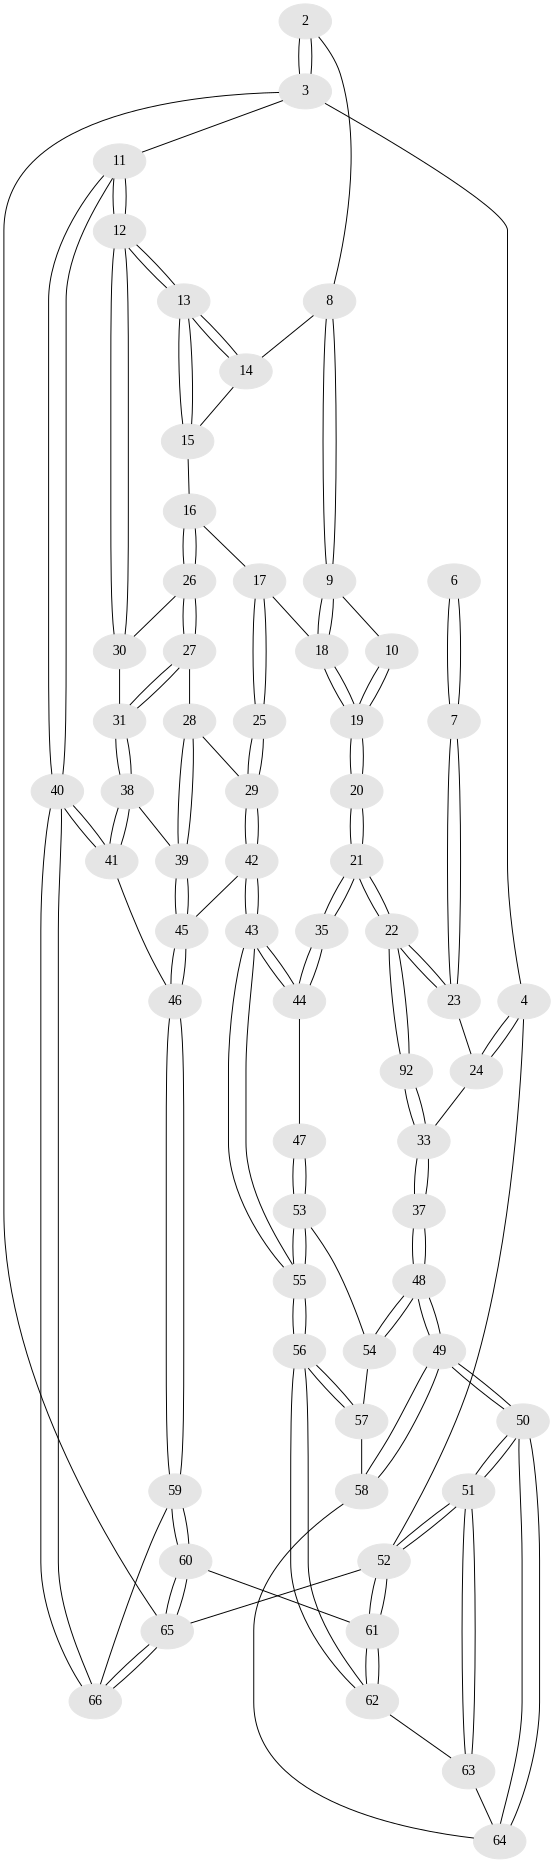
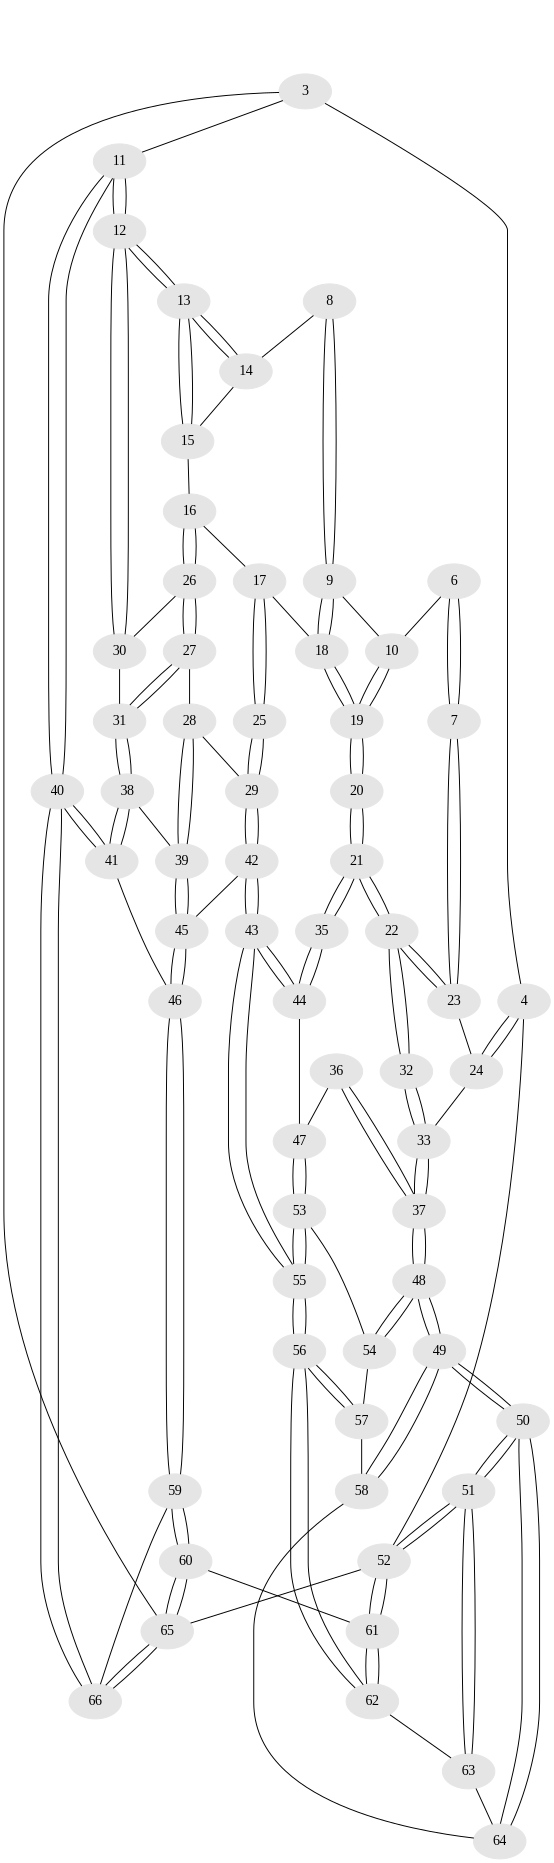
(305, 21) -> none
none -> (423, 616)
none -> (336, 1071)
(406, 1071) -> (406, 1071)
